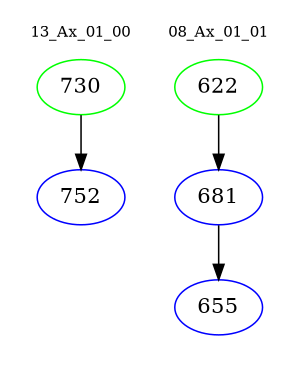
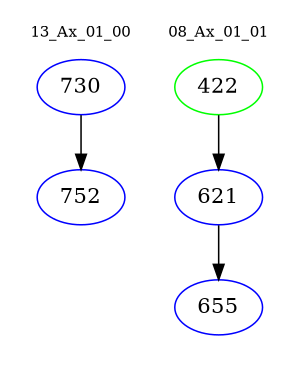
(81, 87) -> (81, 87)
(219, 87) -> (219, 87)
(219, 197) -> (219, 197)
